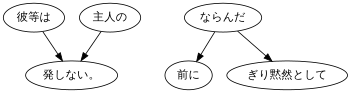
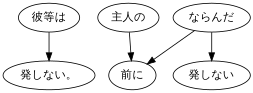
(93, 43) -> (130, 43)
(287, 75) -> (212, 75)
